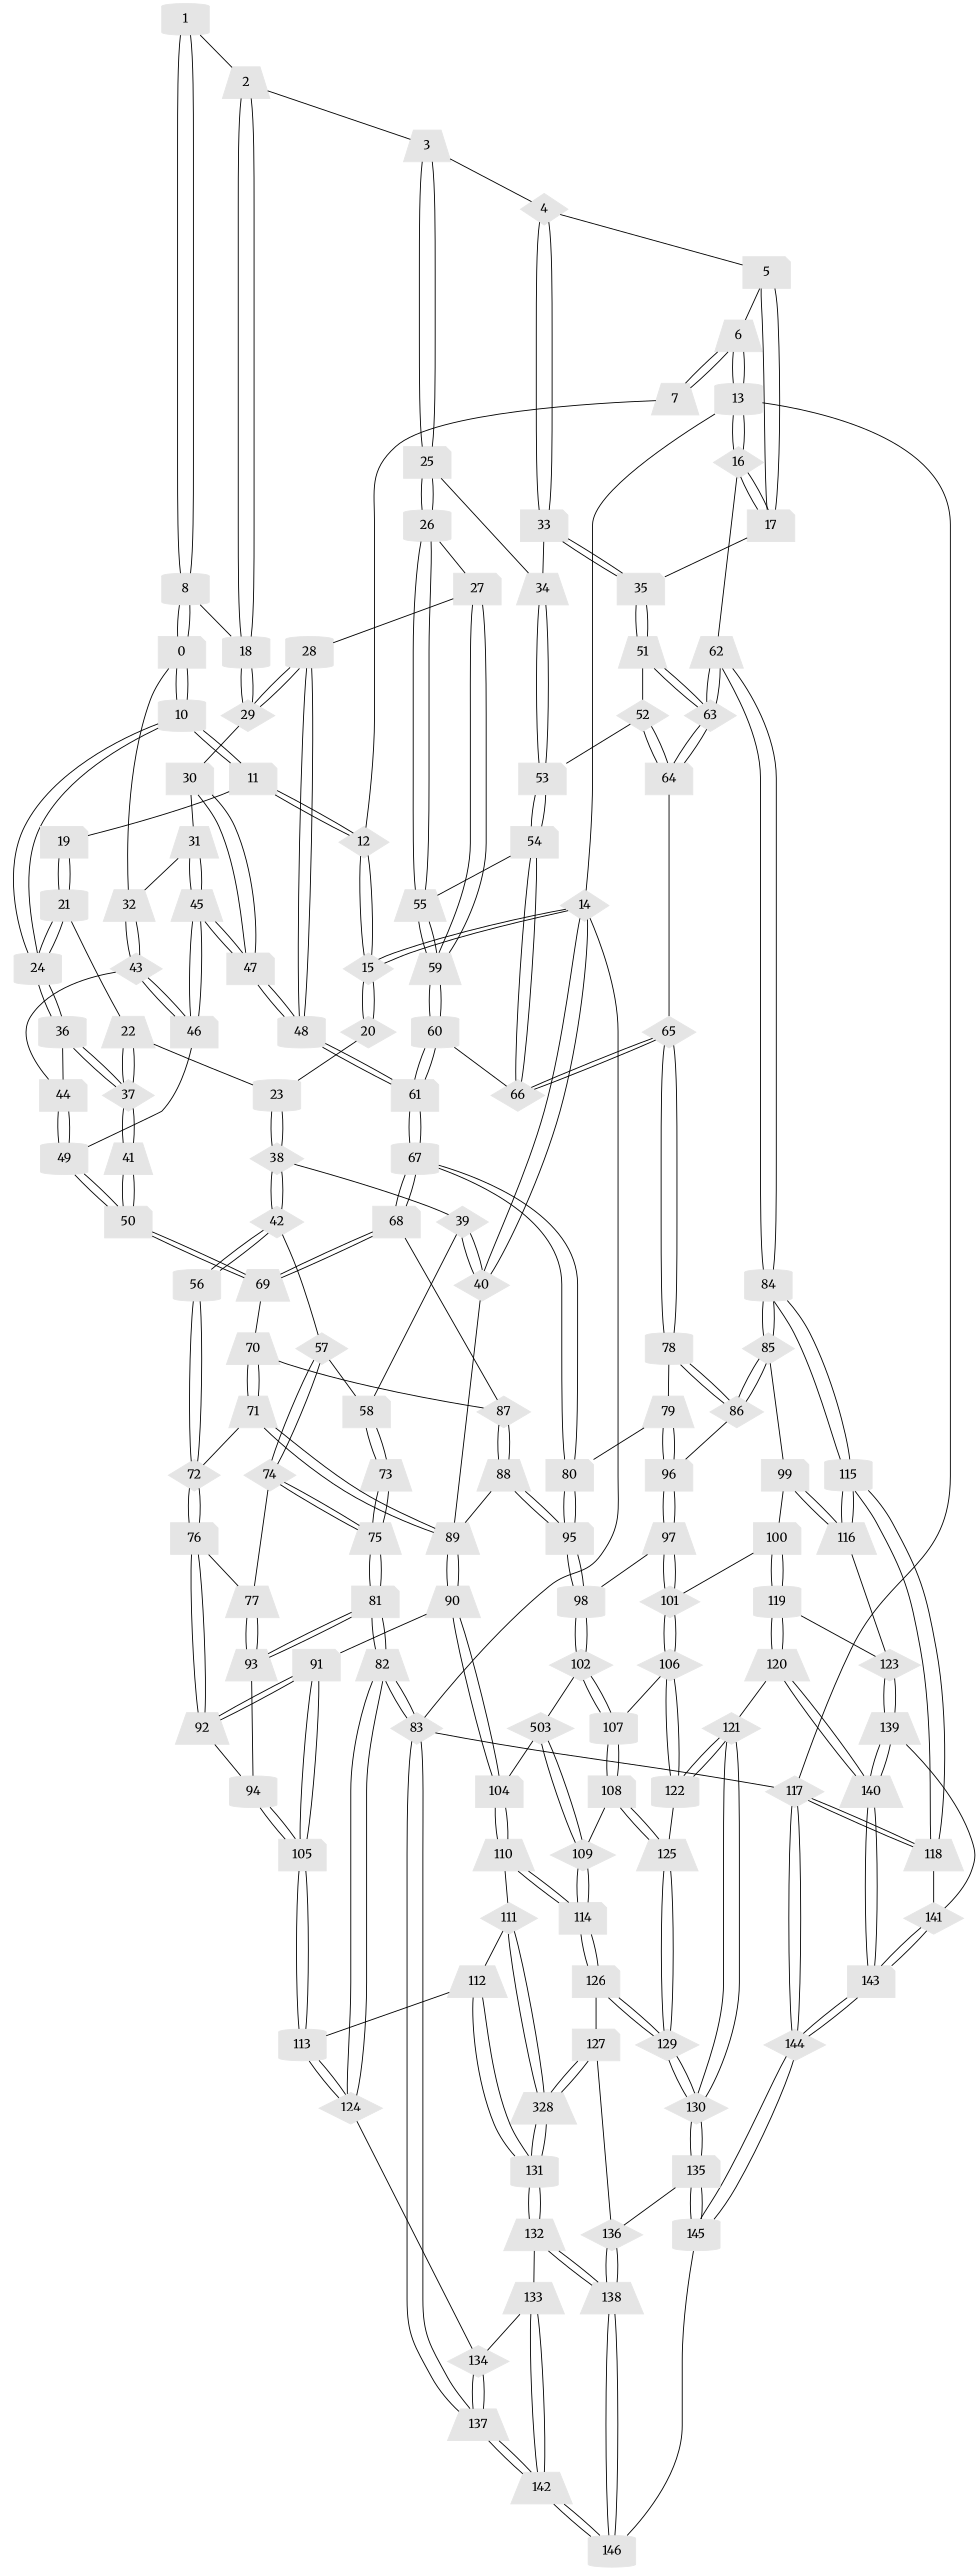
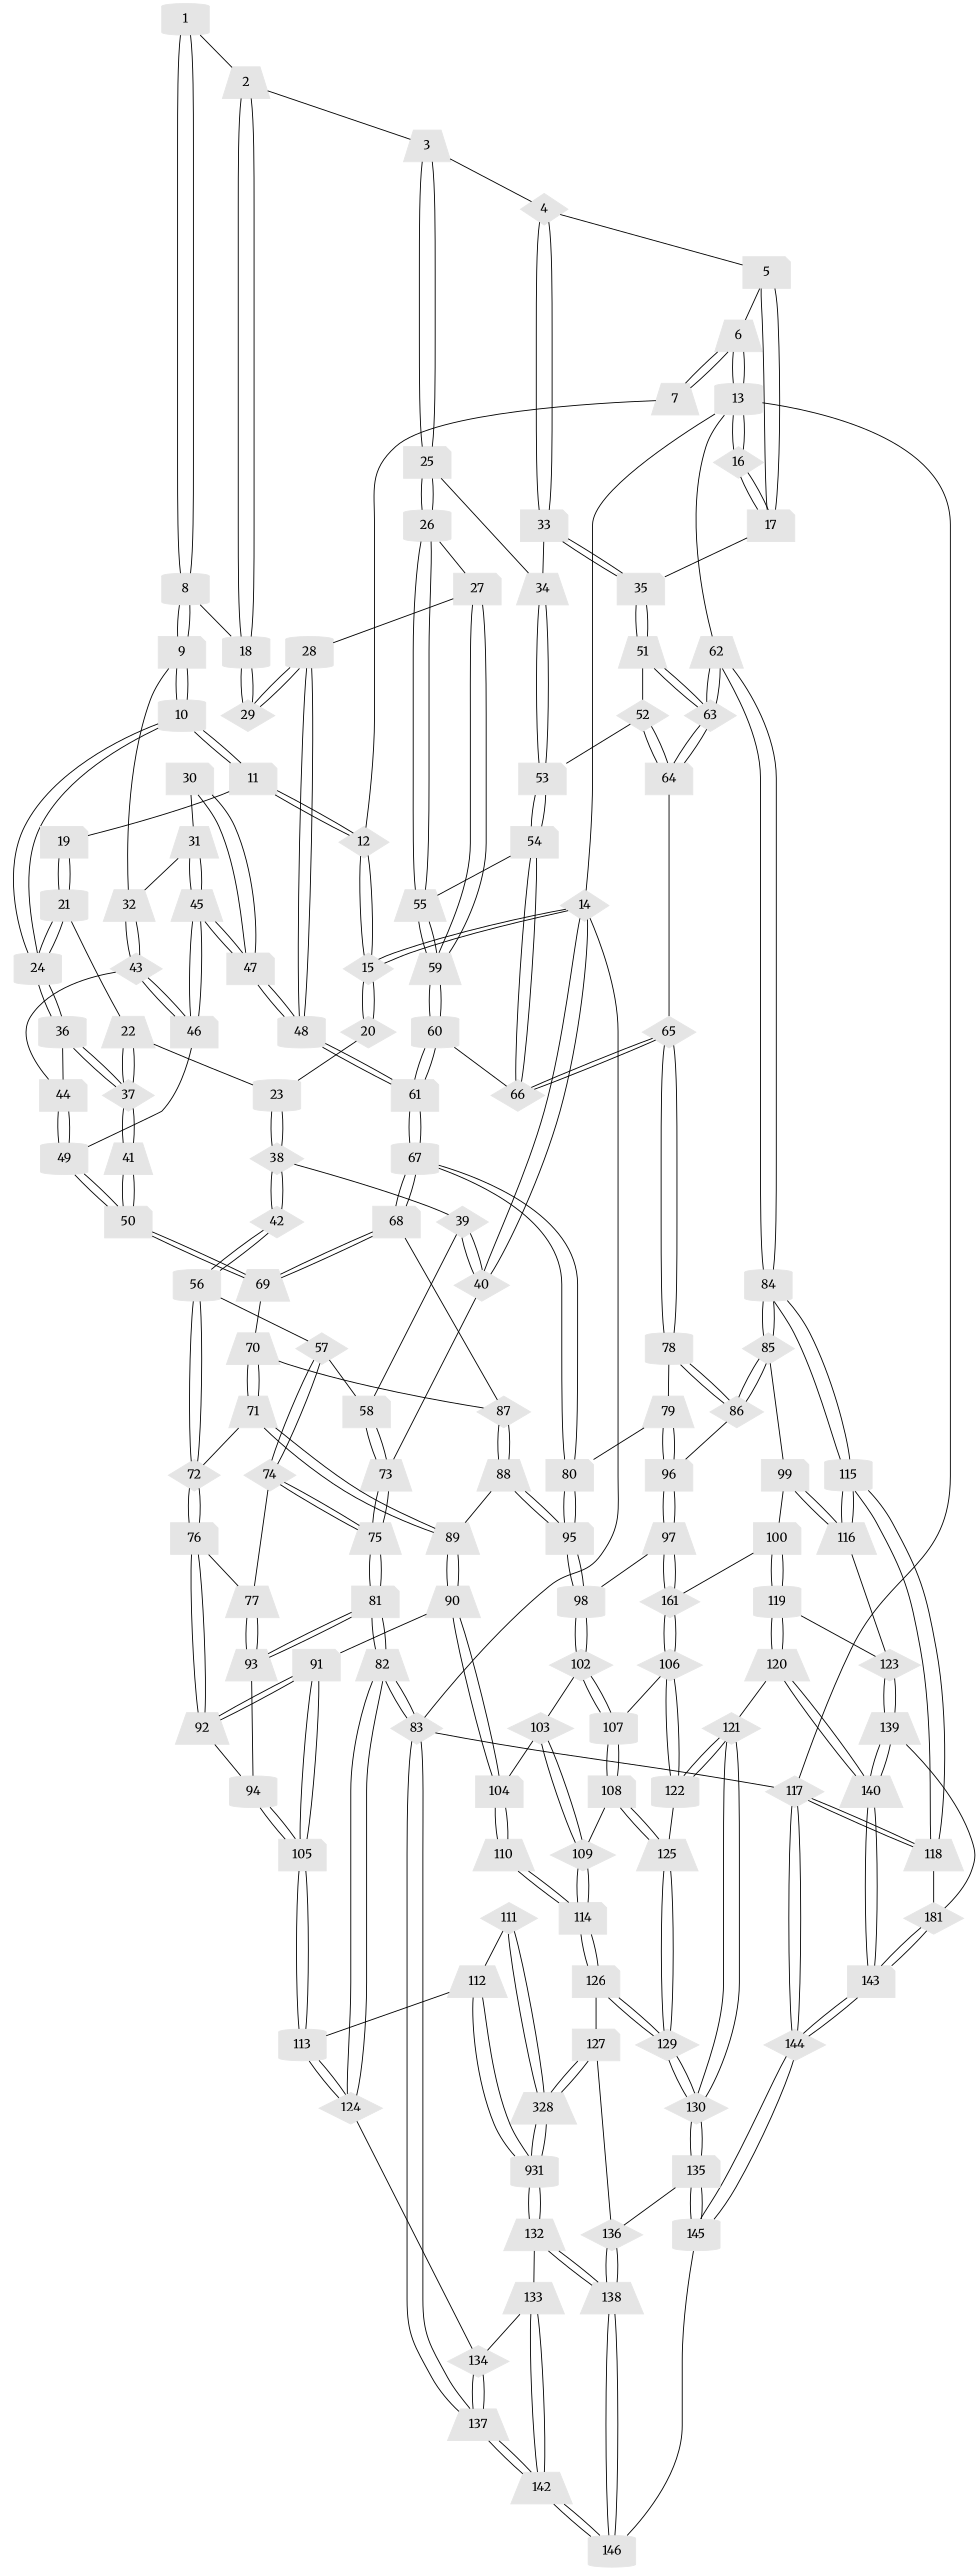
(728, 557) -> (696, 523)
(182, 652) -> (182, 652)
(225, 741) -> none
(302, 1284) -> (264, 1319)
(467, 1412) -> (435, 1379)
(670, 1602) -> (670, 1602)
(541, 1728) -> (541, 1728)
(506, 1887) -> none
(934, 1918) -> (934, 1918)
(535, 2172) -> (535, 2172)
